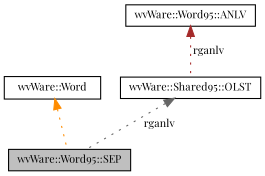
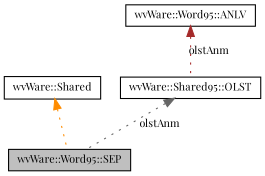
(208, 51) -> (208, 51)
(52, 88) -> (52, 88)
(158, 124) -> (158, 124)
